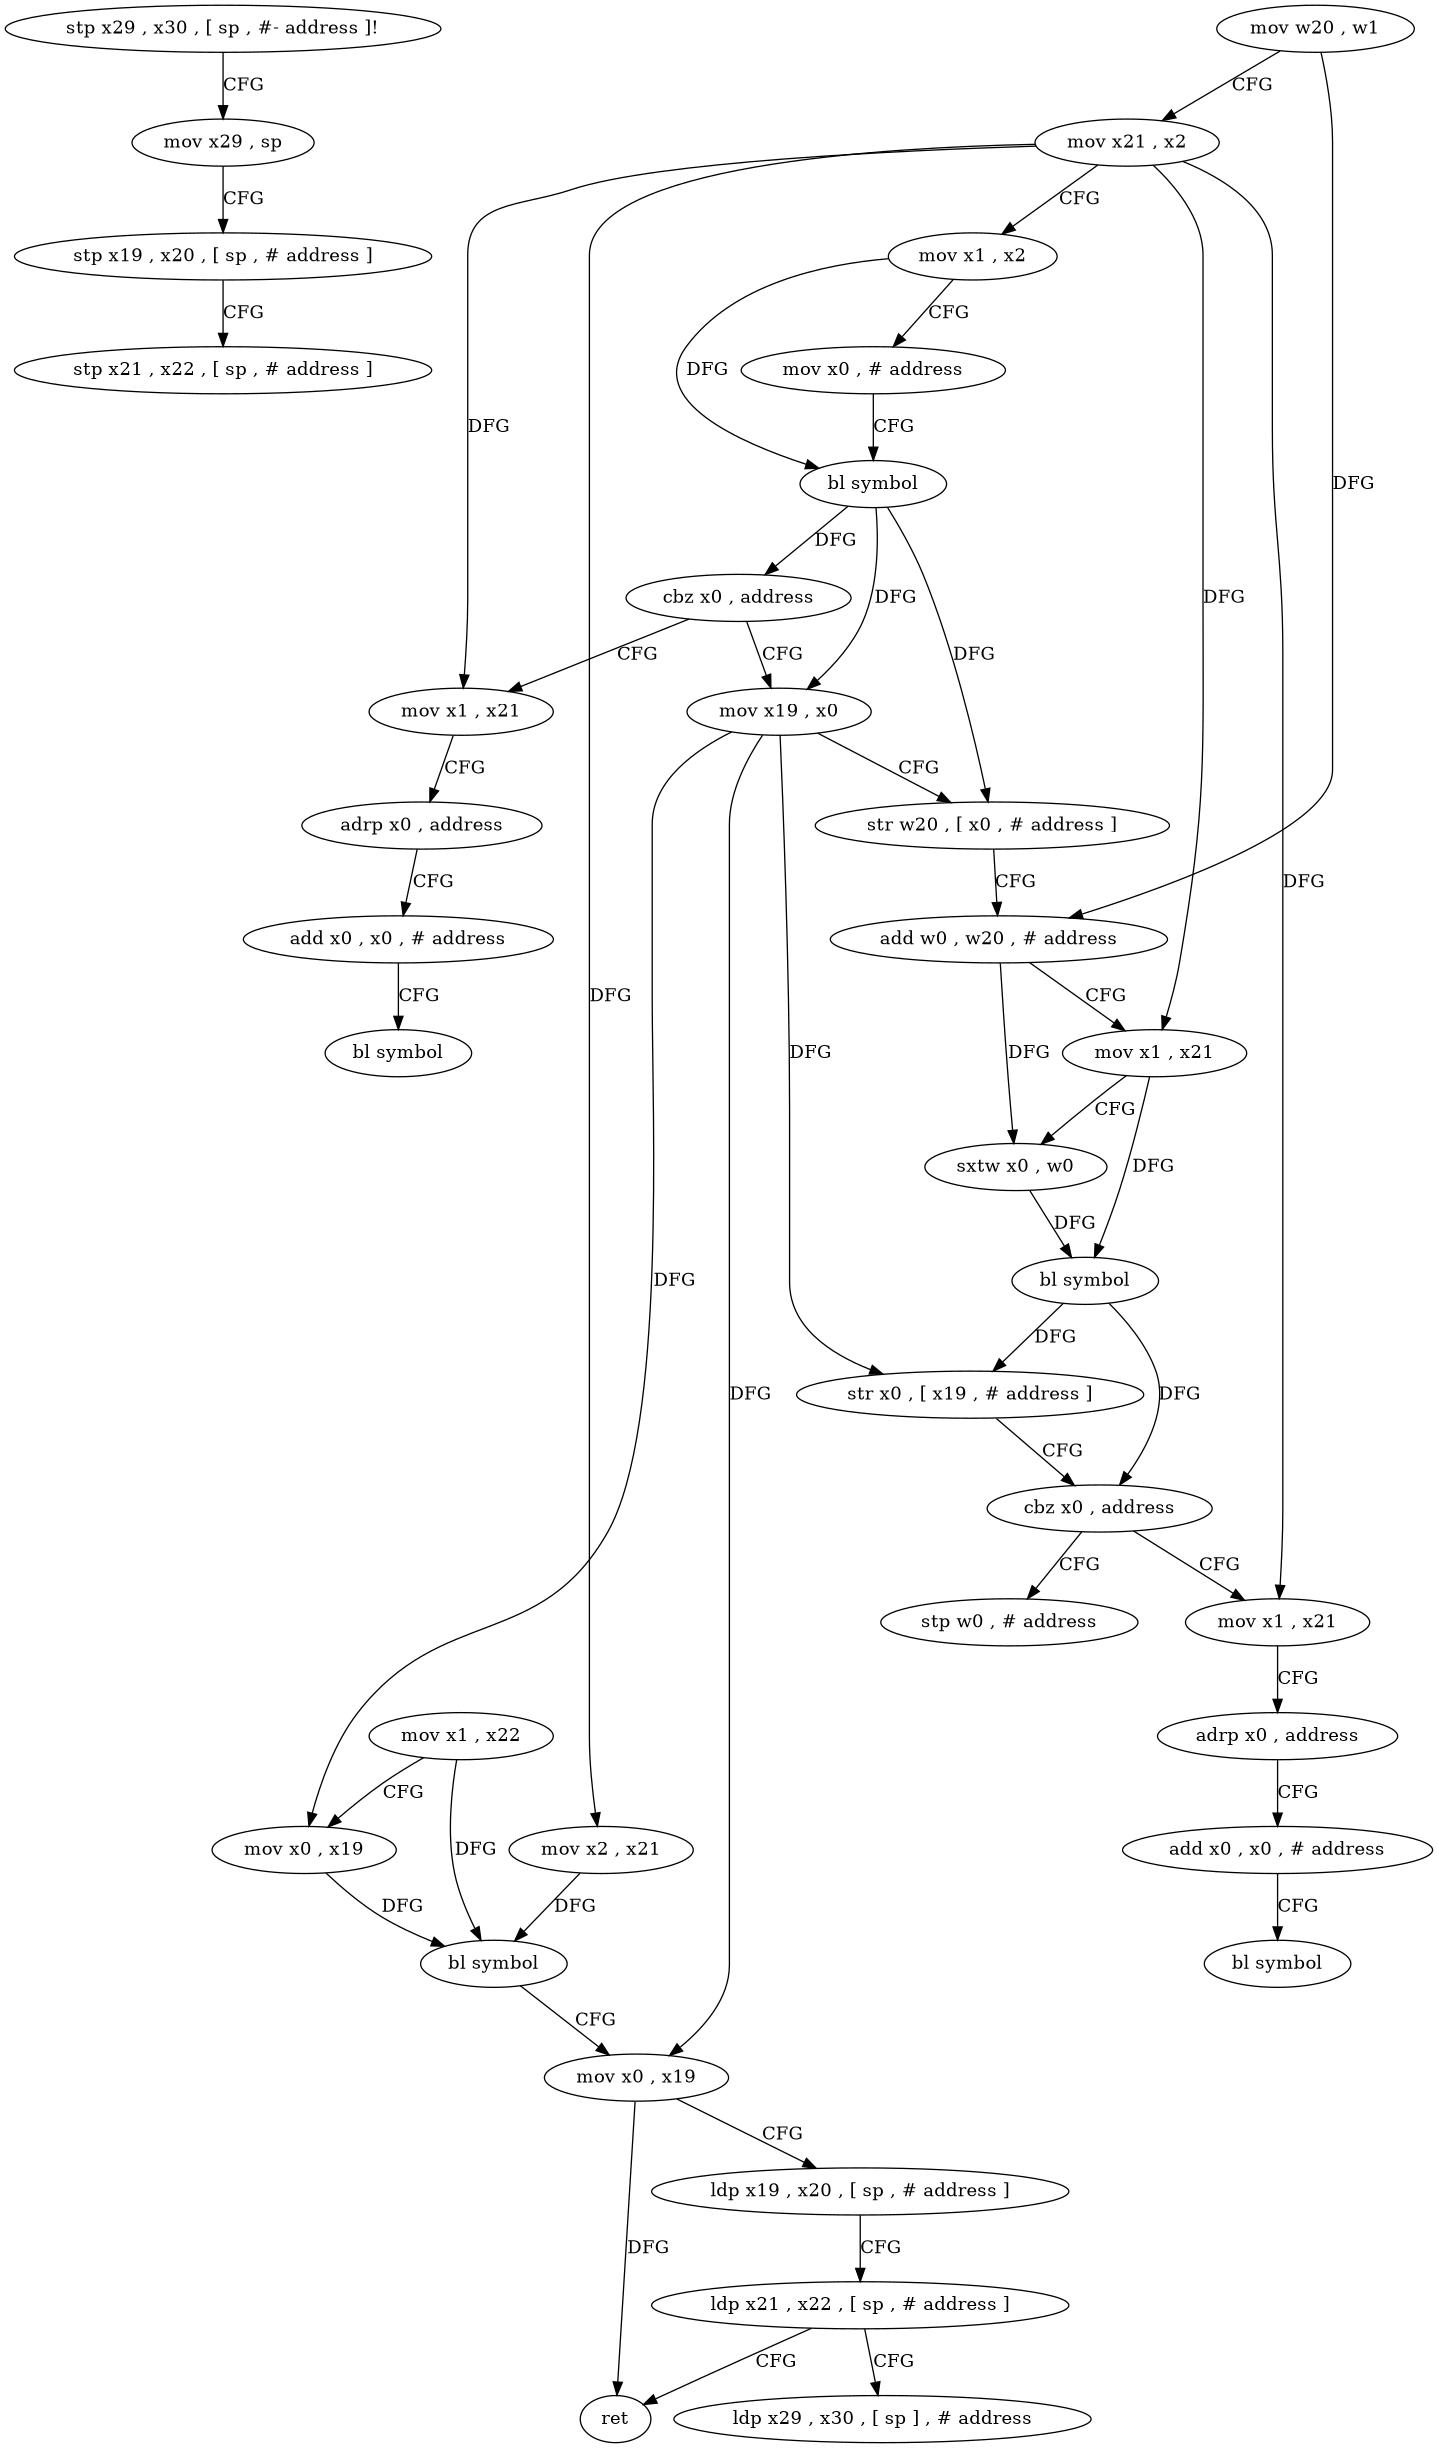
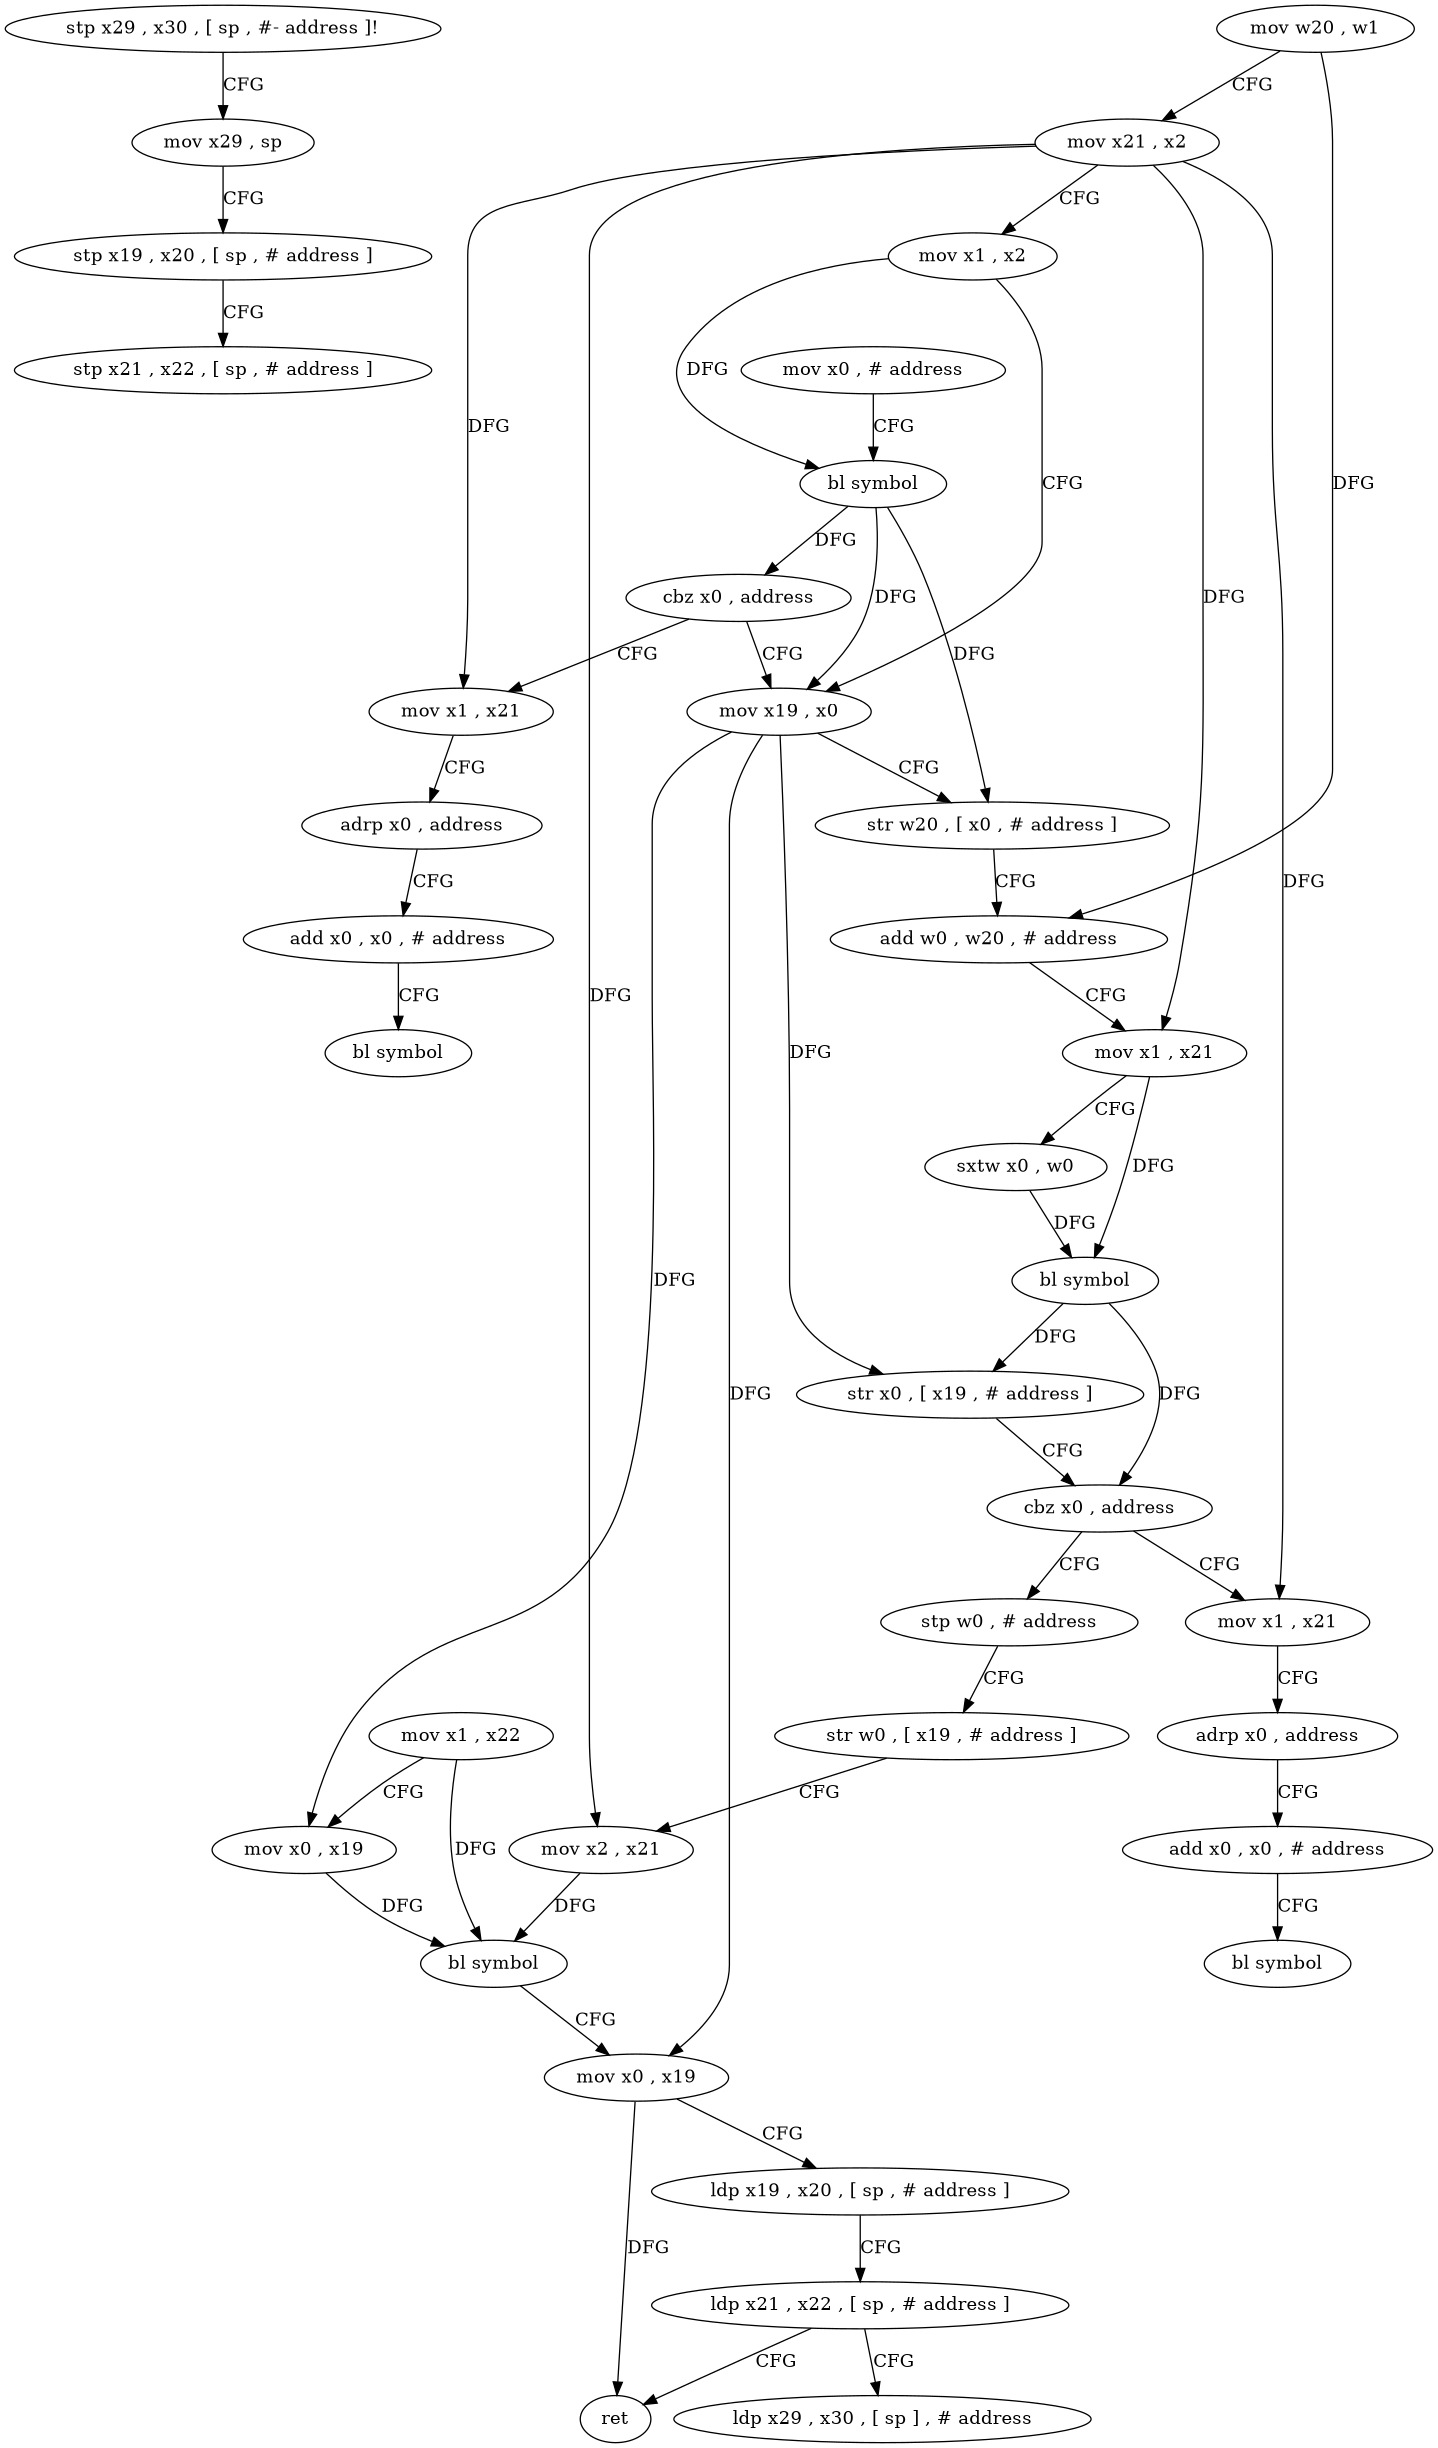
(928, 308) -> (1042, 532)
(1006, 1047) -> none
none -> (952, 1736)
